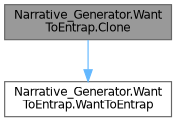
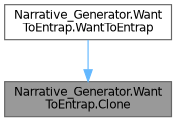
(88, 55) -> (88, 55)
